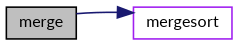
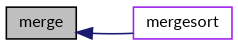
(97, 13) -> (113, 34)
